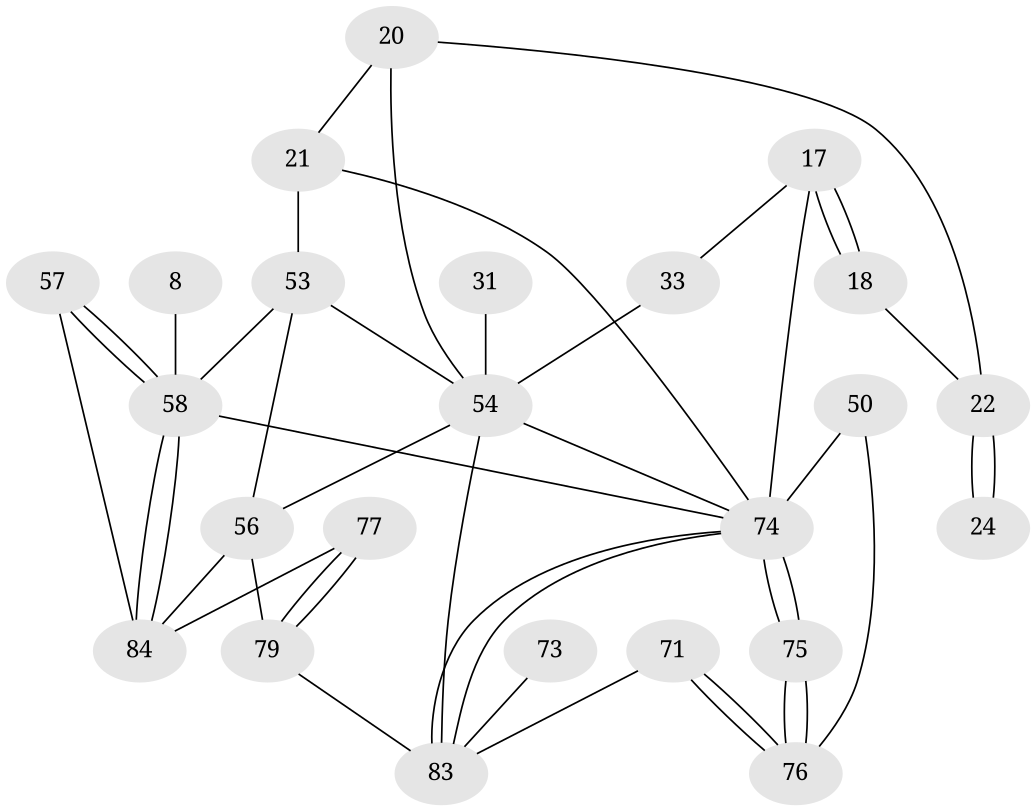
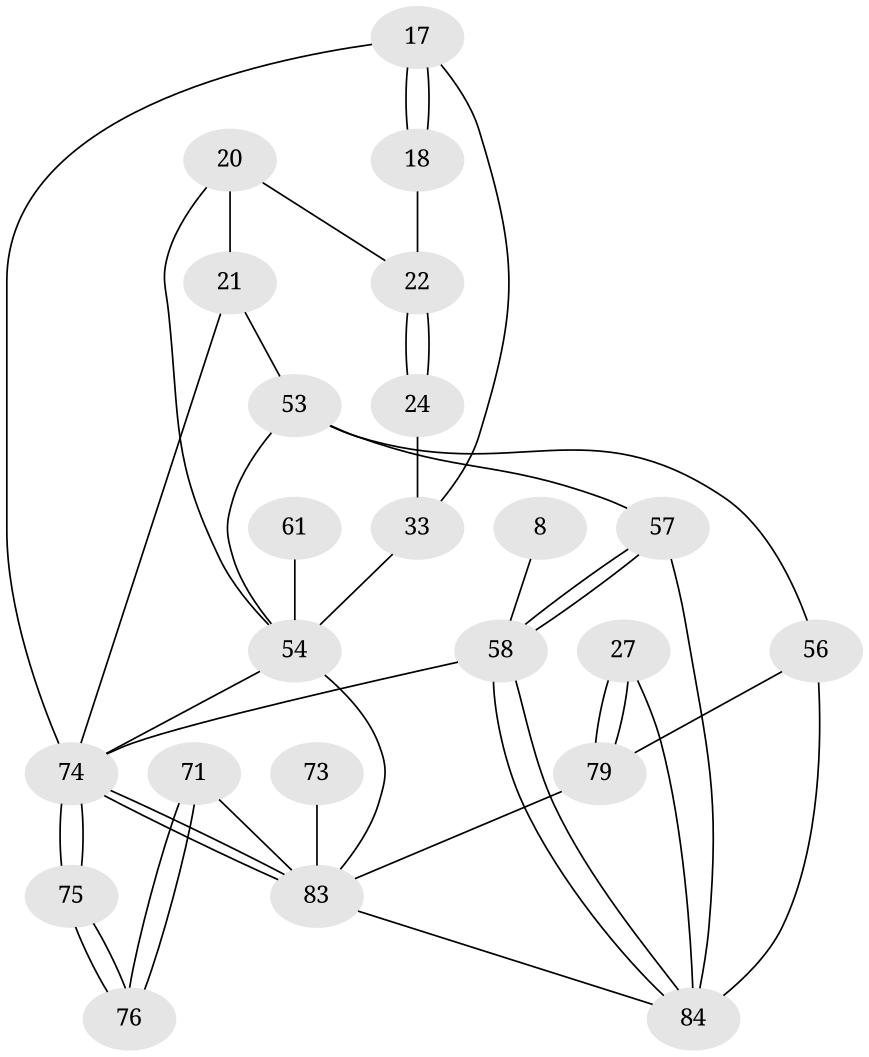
(486, 283) -> (295, 528)
(237, 344) -> (479, 467)
(861, 406) -> none
(367, 467) -> none
none -> (418, 467)
(370, 528) -> (624, 651)
none -> (505, 958)
